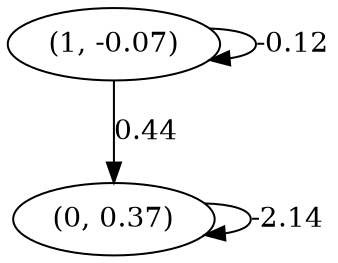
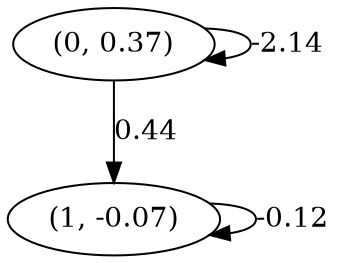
(114, 122) -> (114, 122)
